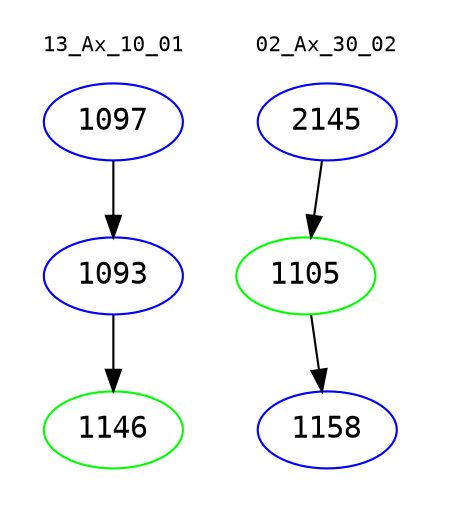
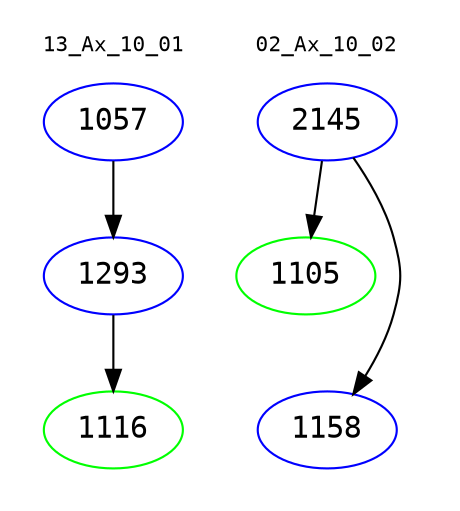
(327, 46) -> (327, 46)
(113, 122) -> (113, 122)
(113, 276) -> (113, 276)
(315, 342) -> (399, 265)
(113, 430) -> (113, 430)
